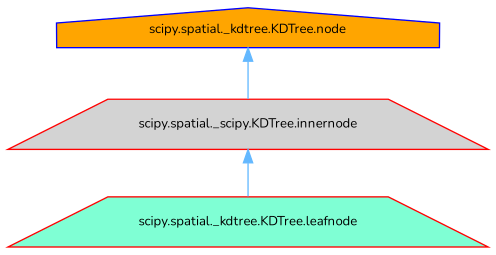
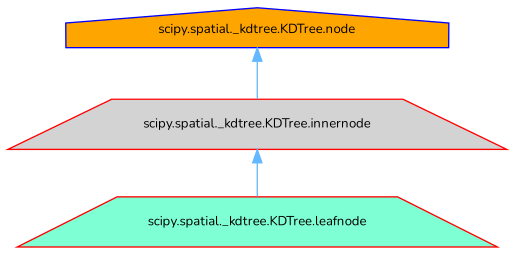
(248, 124) -> (257, 124)
